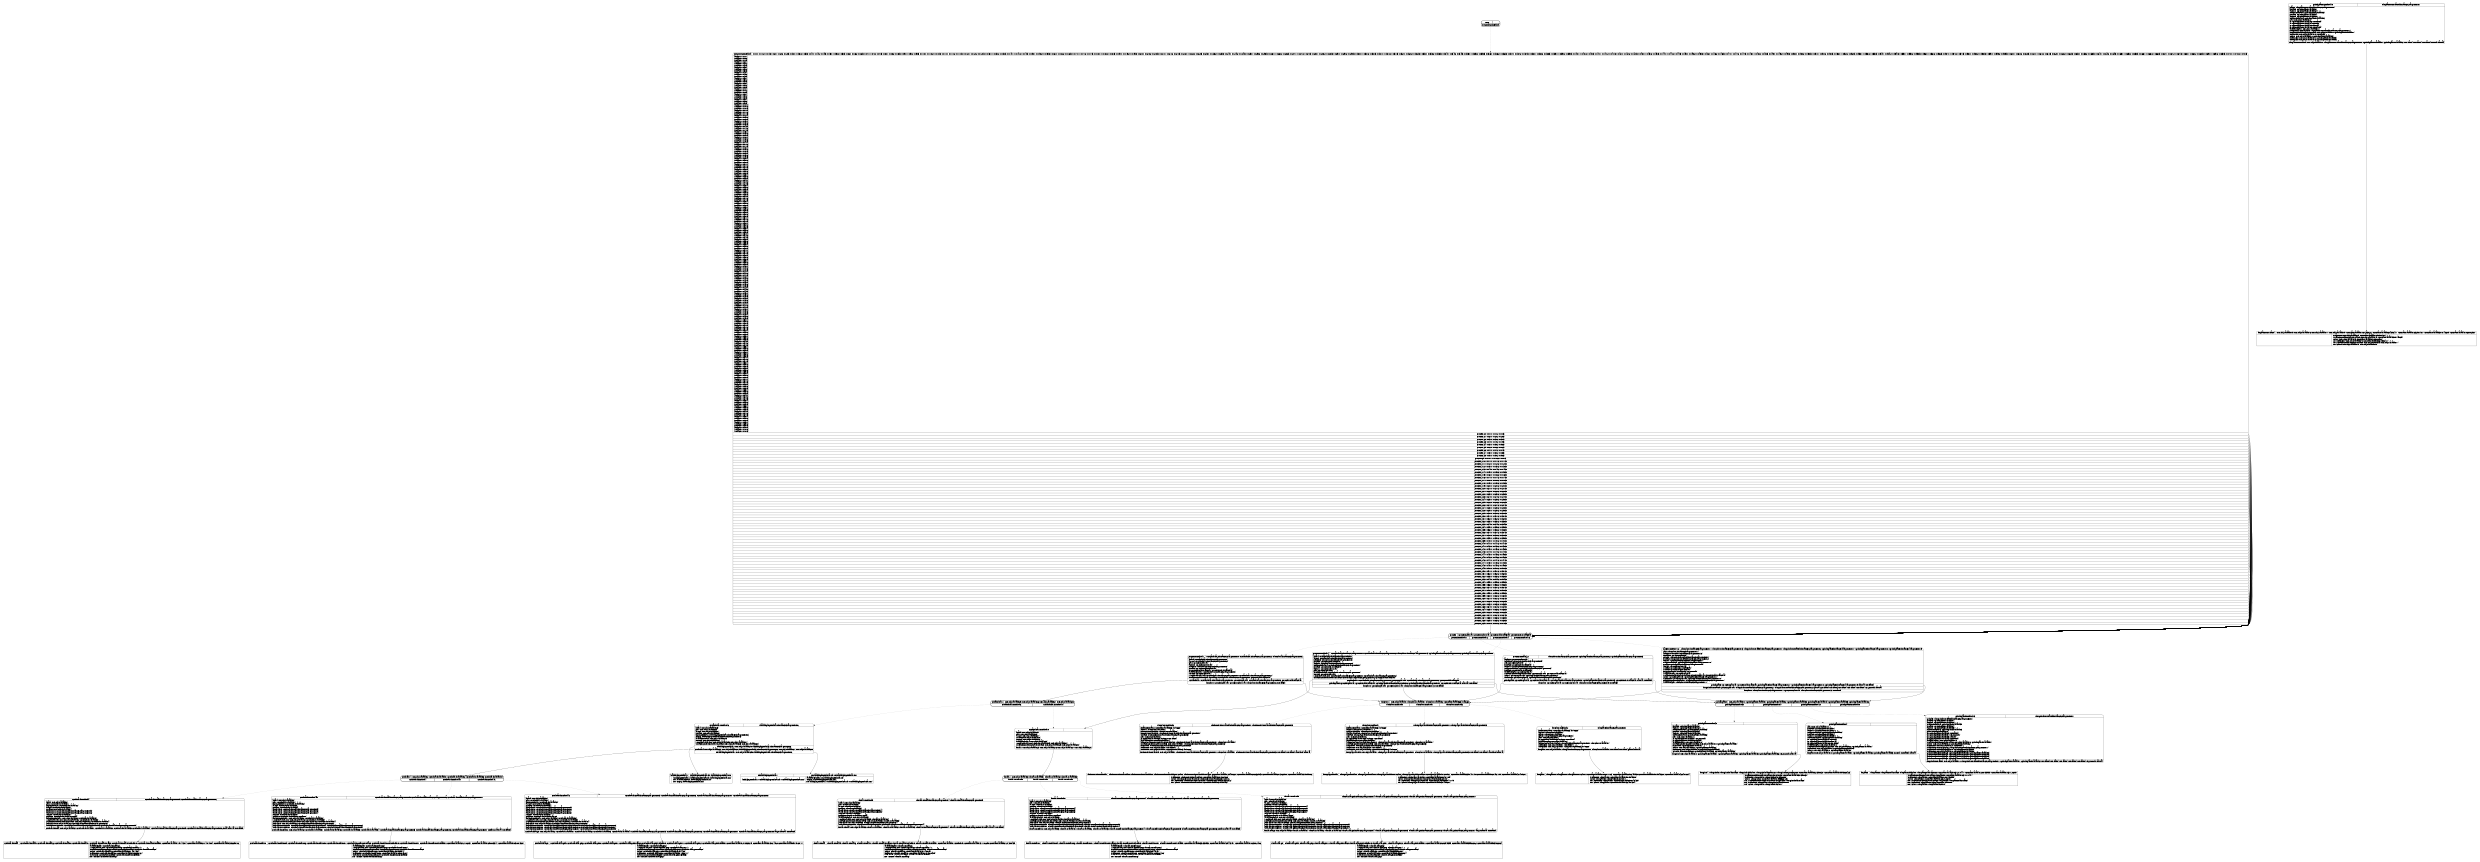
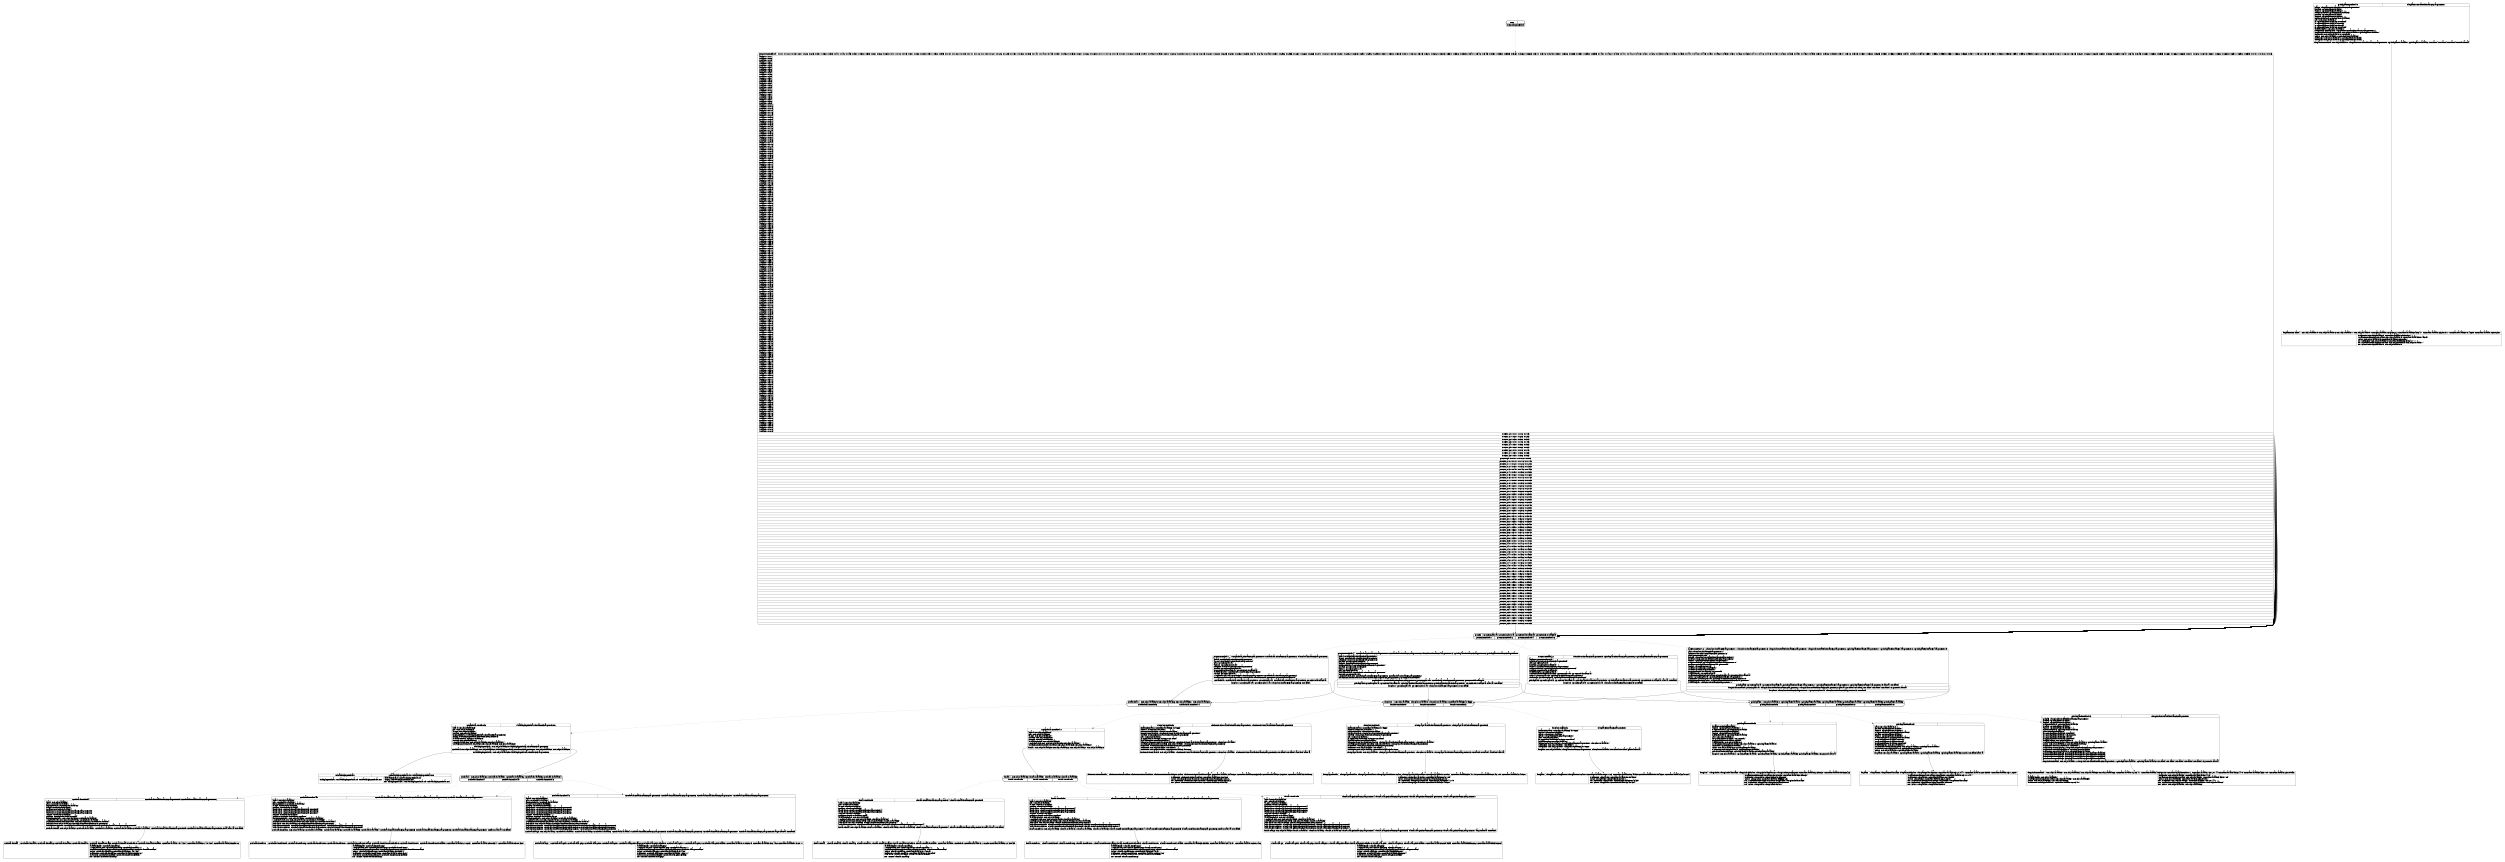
(1675, 655) -> (1698, 655)
(1204, 710) -> (1279, 700)
(1686, 726) -> (1724, 726)
(711, 739) -> (468, 739)
(701, 779) -> none
none -> (2161, 779)
